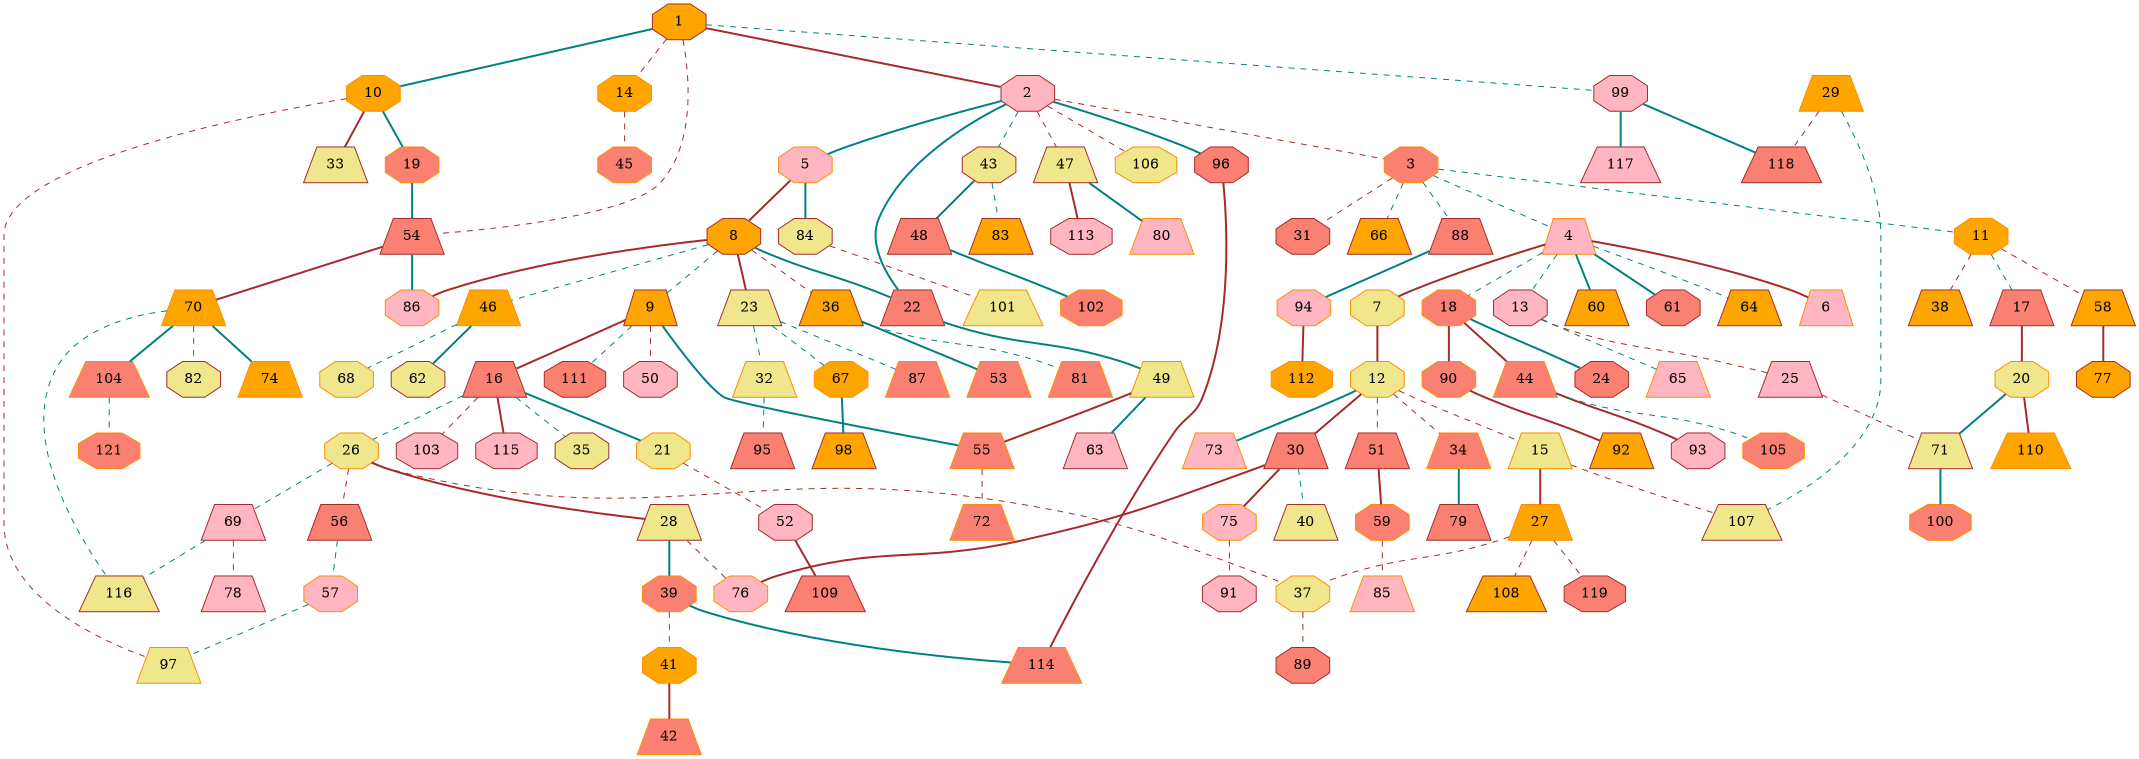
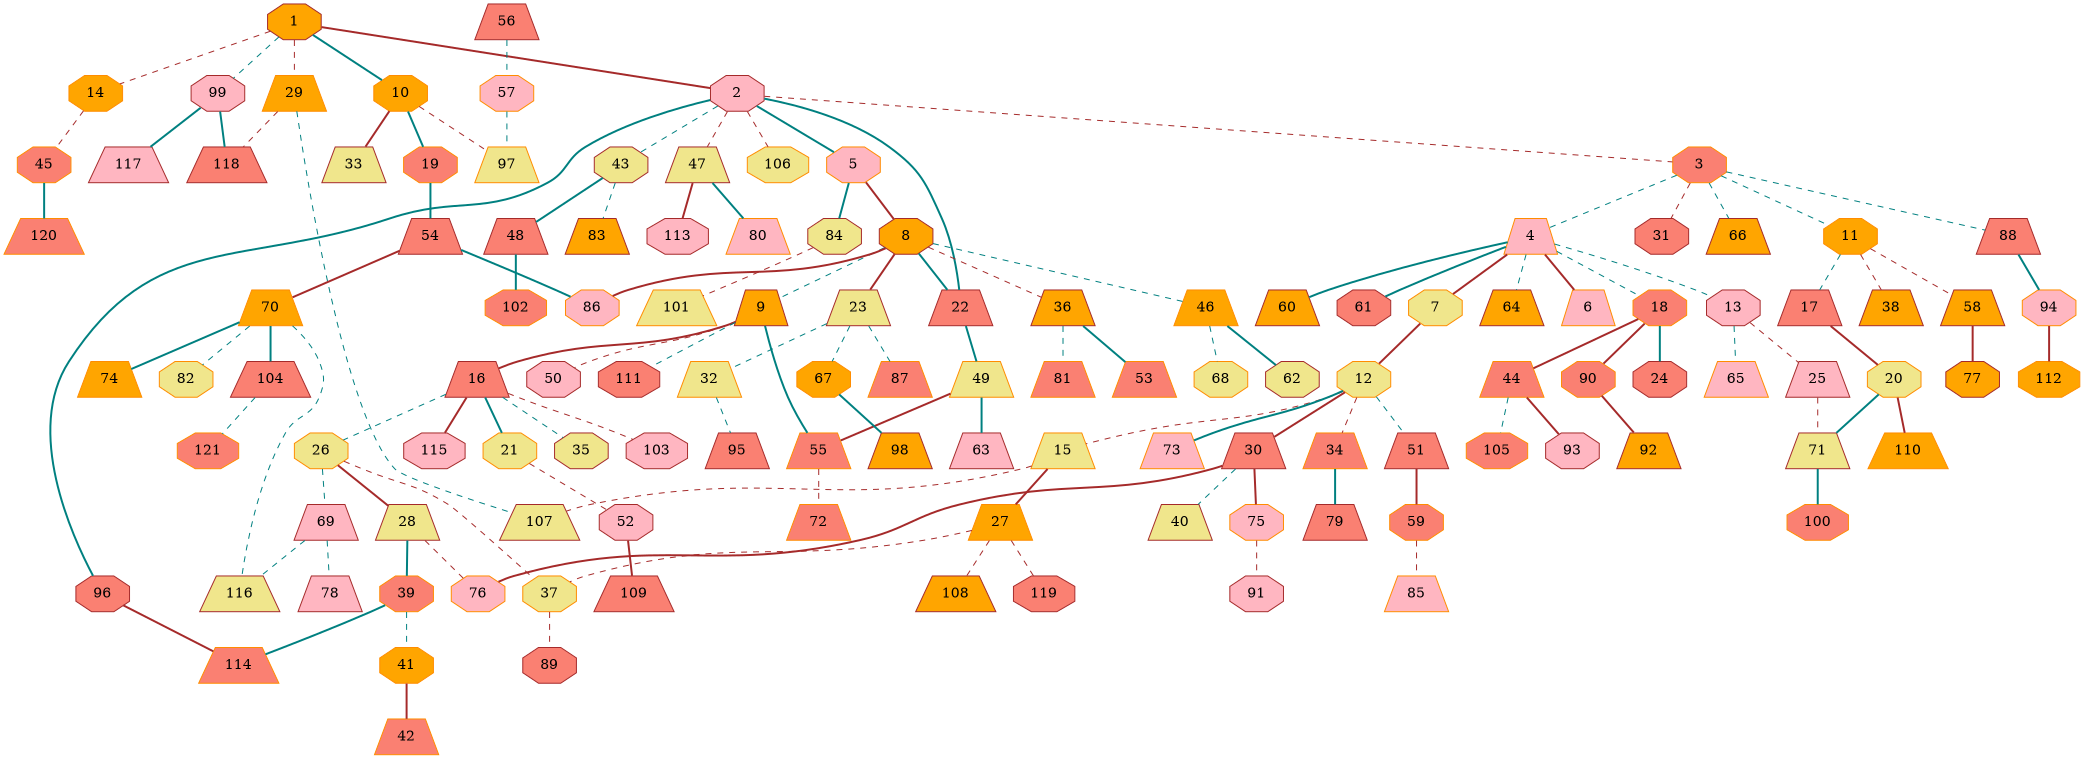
(624, 202) -> (294, 58)
none -> (44, 236)
(109, 379) -> (271, 379)
(194, 379) -> (186, 379)
(346, 487) -> none
